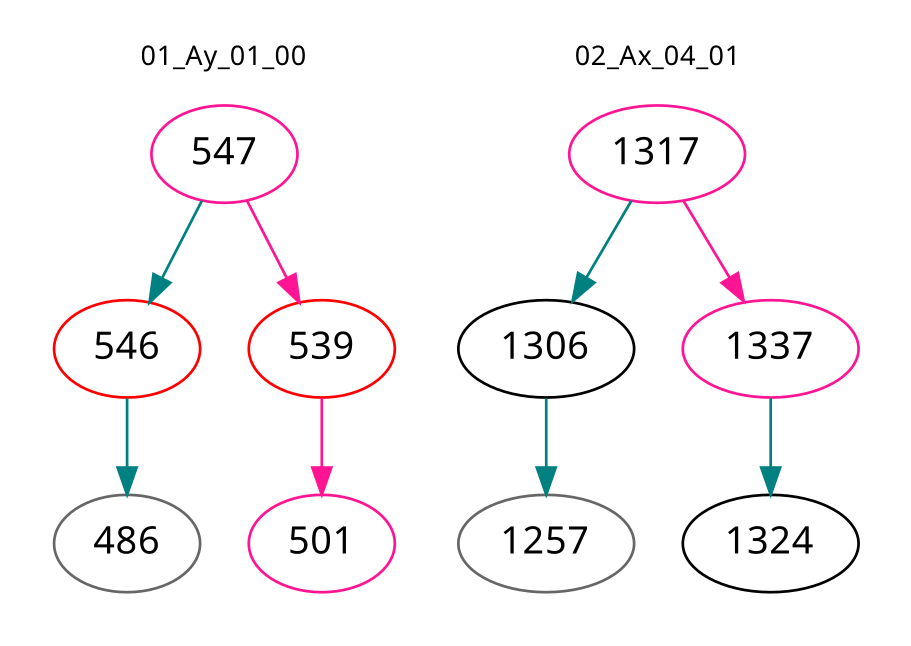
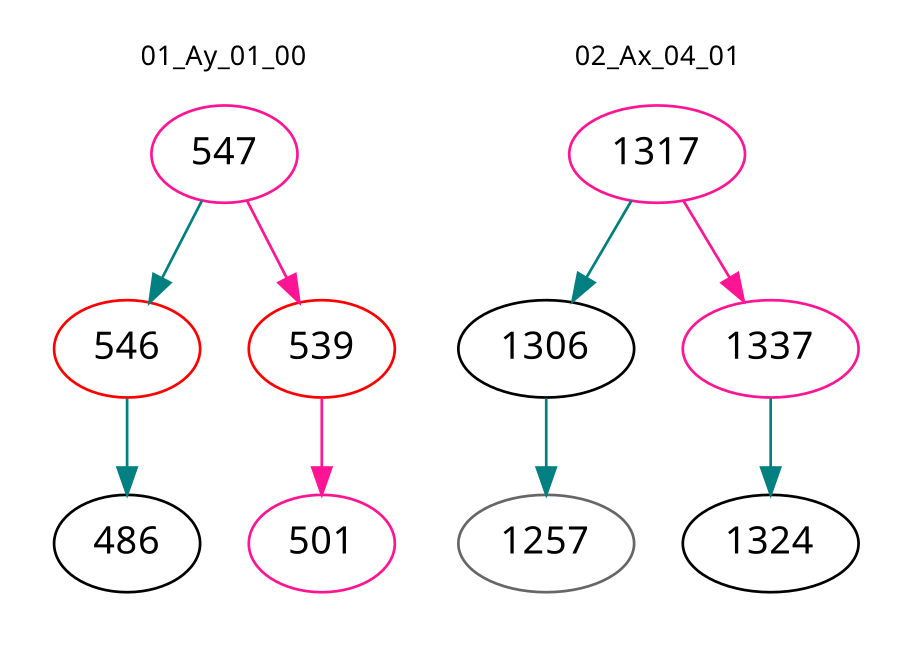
(127, 544) -> (127, 544)
